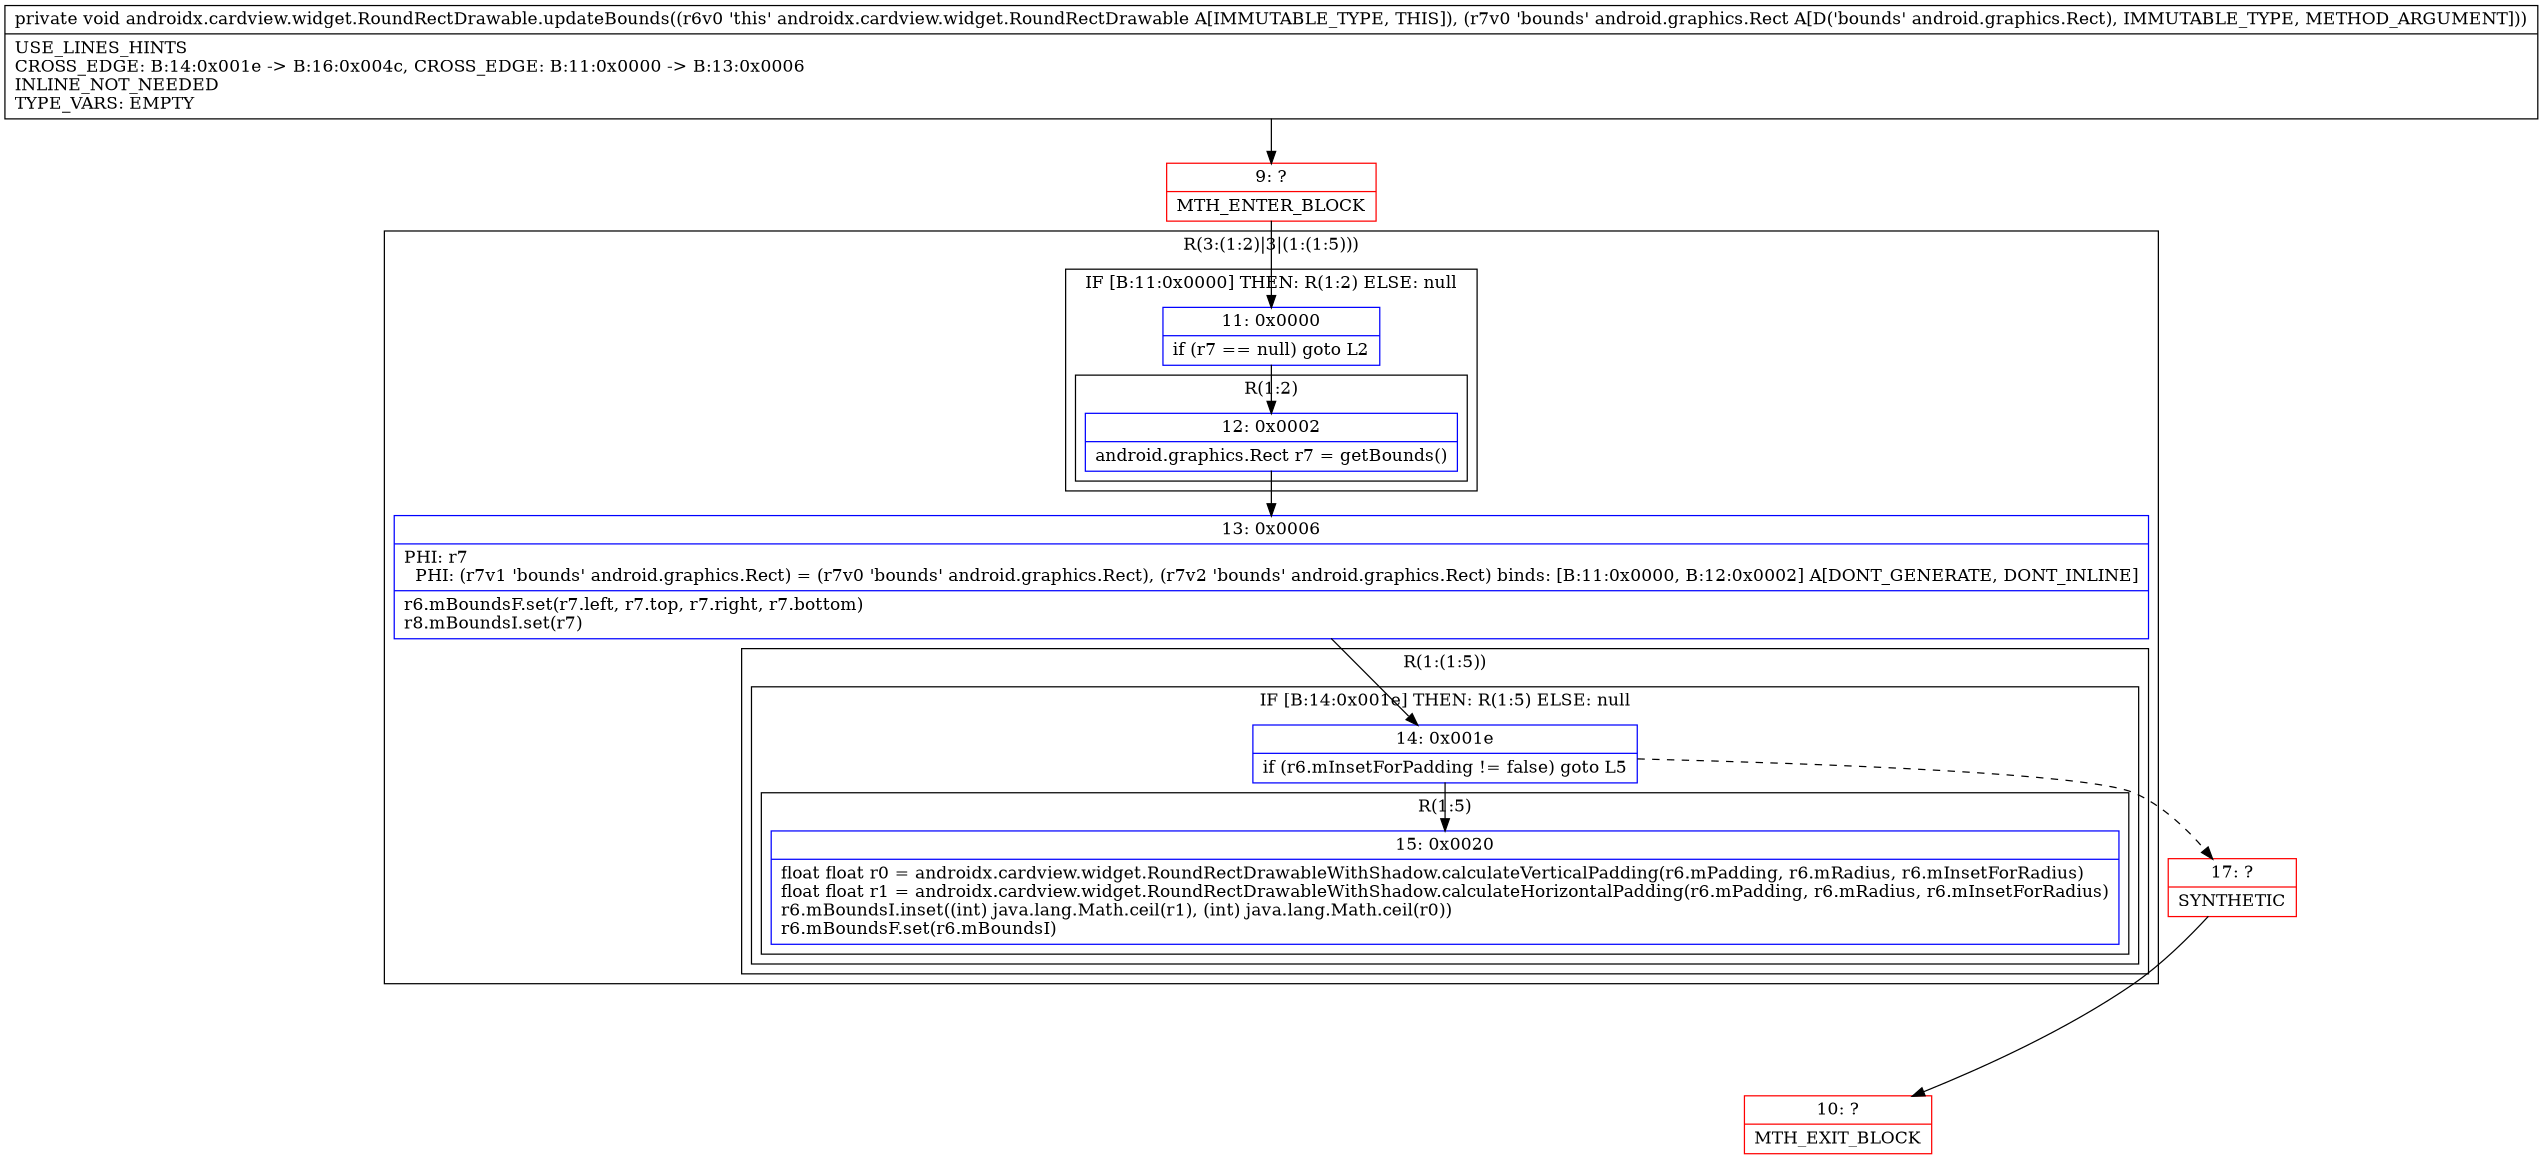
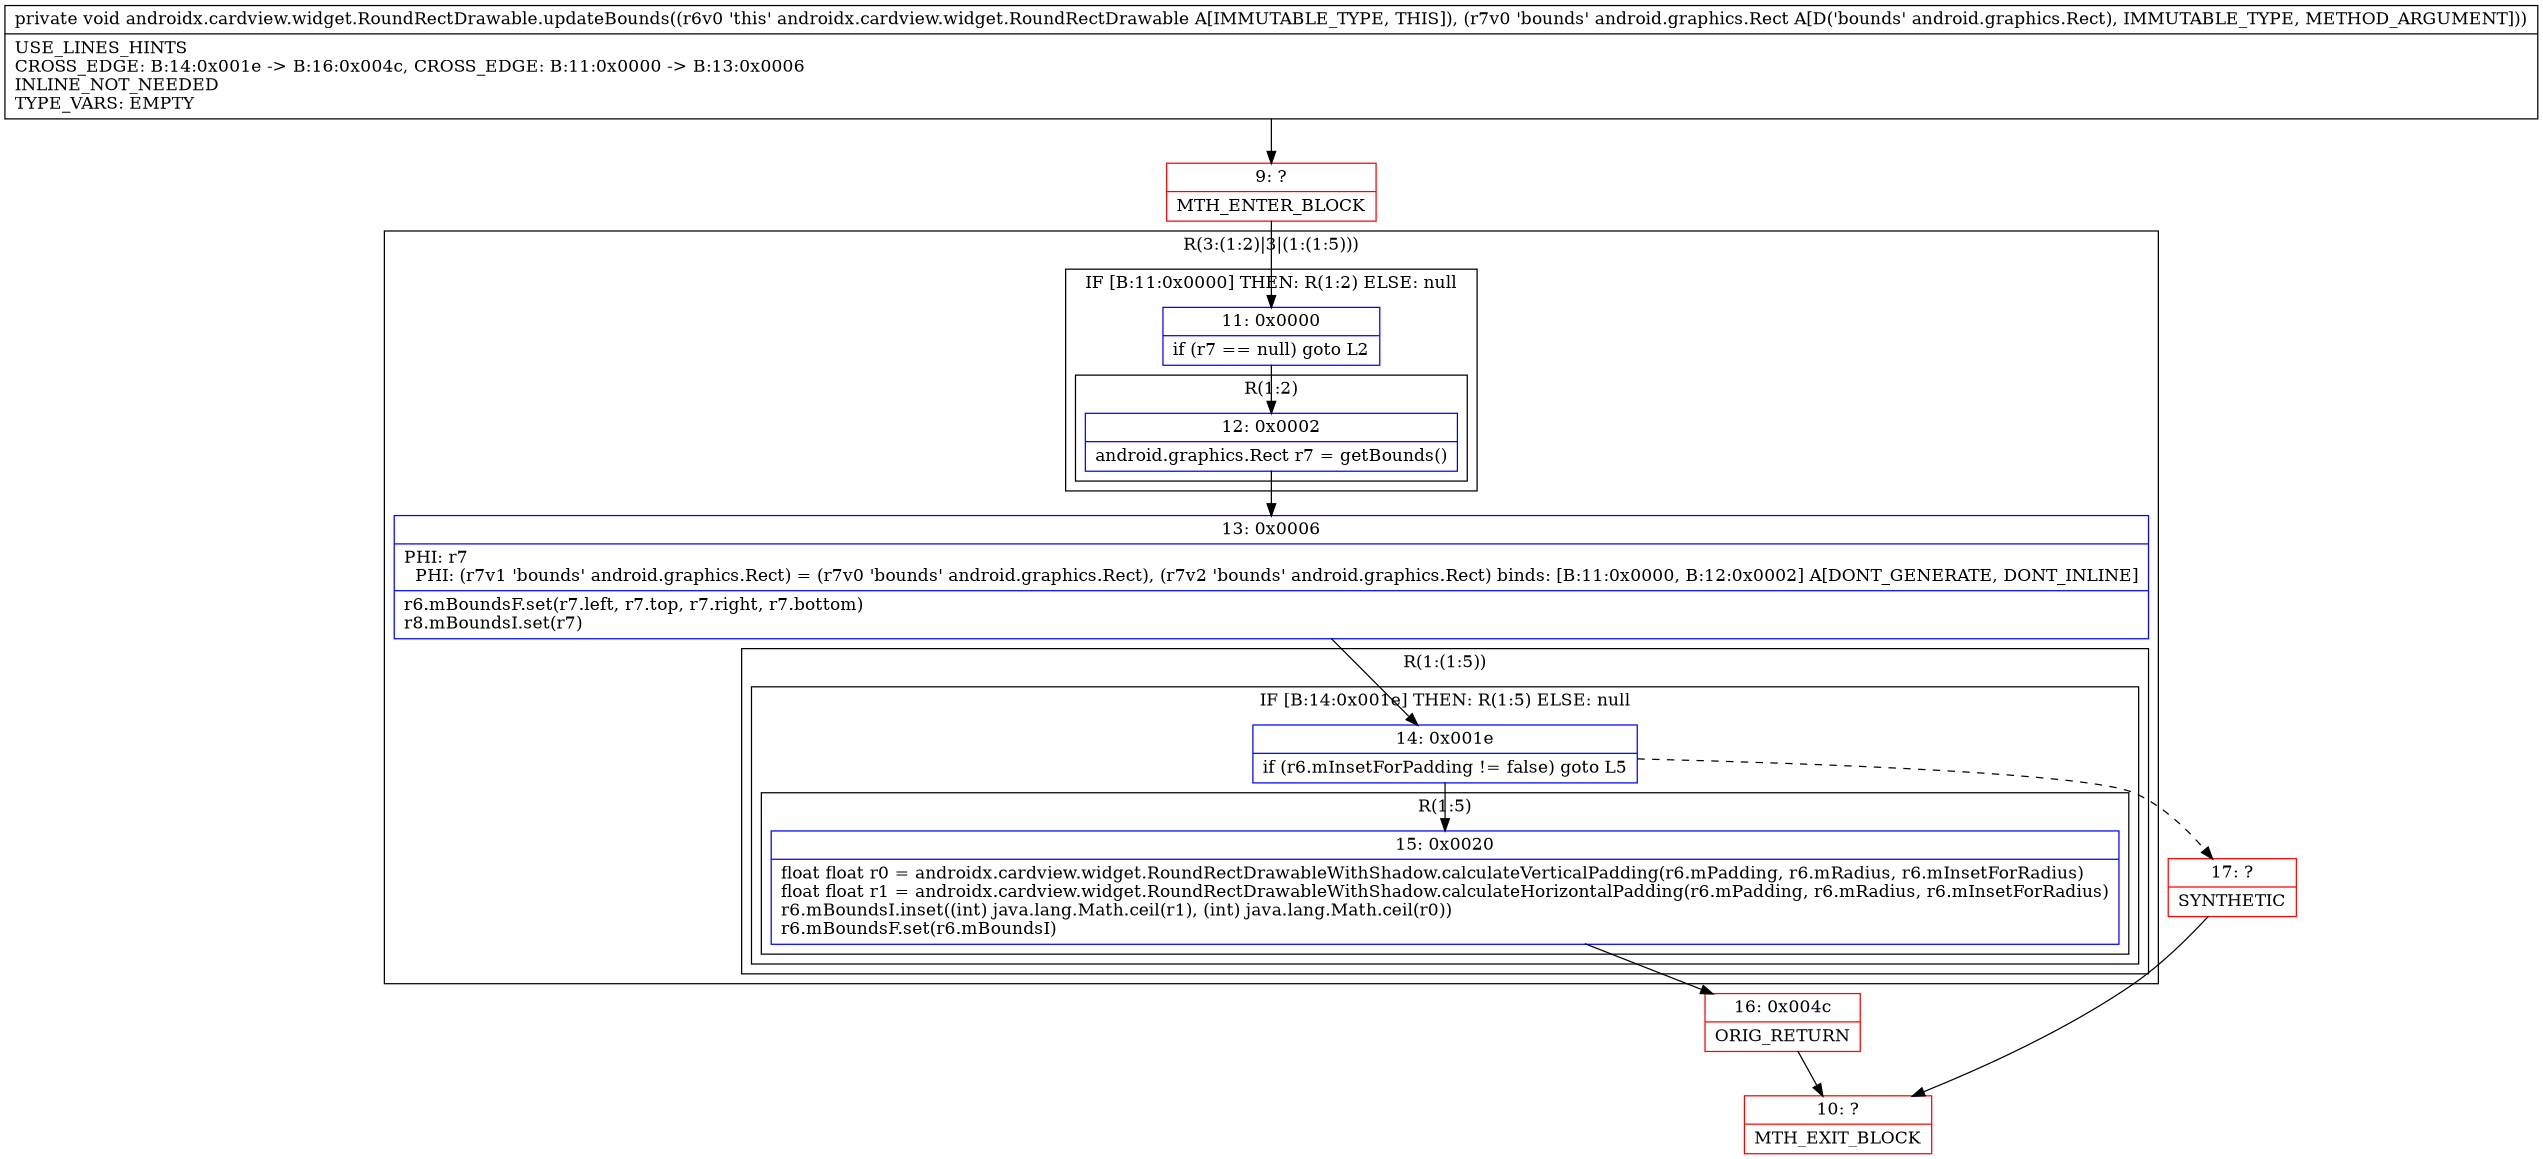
none -> (1783, 1023)
